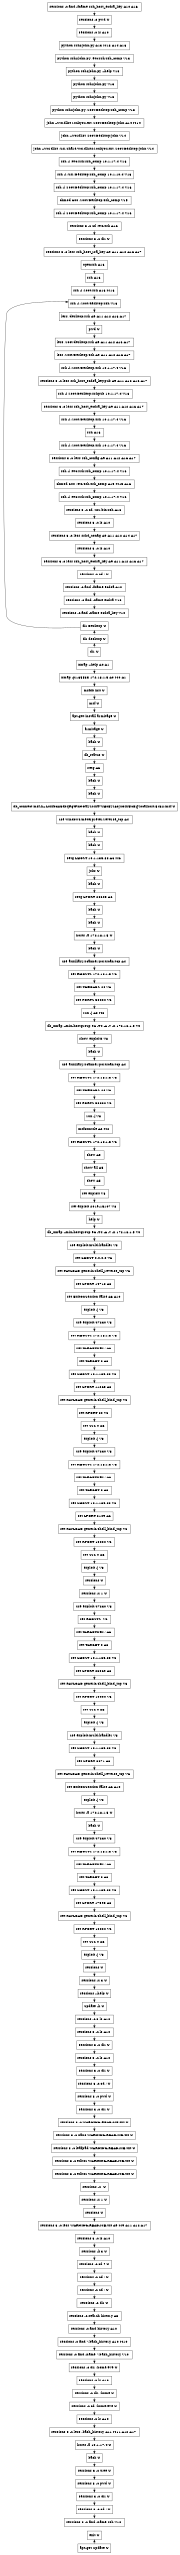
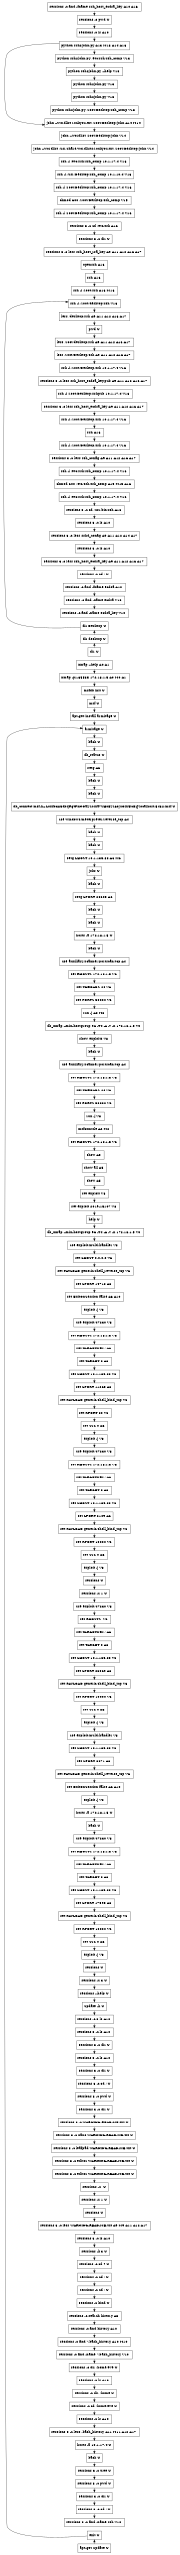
none -> (94, 51)
(94, 115) -> (5, 76)
none -> (5, 1636)
(94, 2303) -> (94, 2303)
